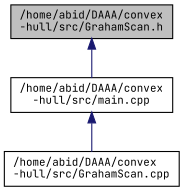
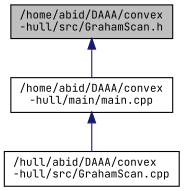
(92, 95) -> (92, 95)
(92, 169) -> (92, 169)
